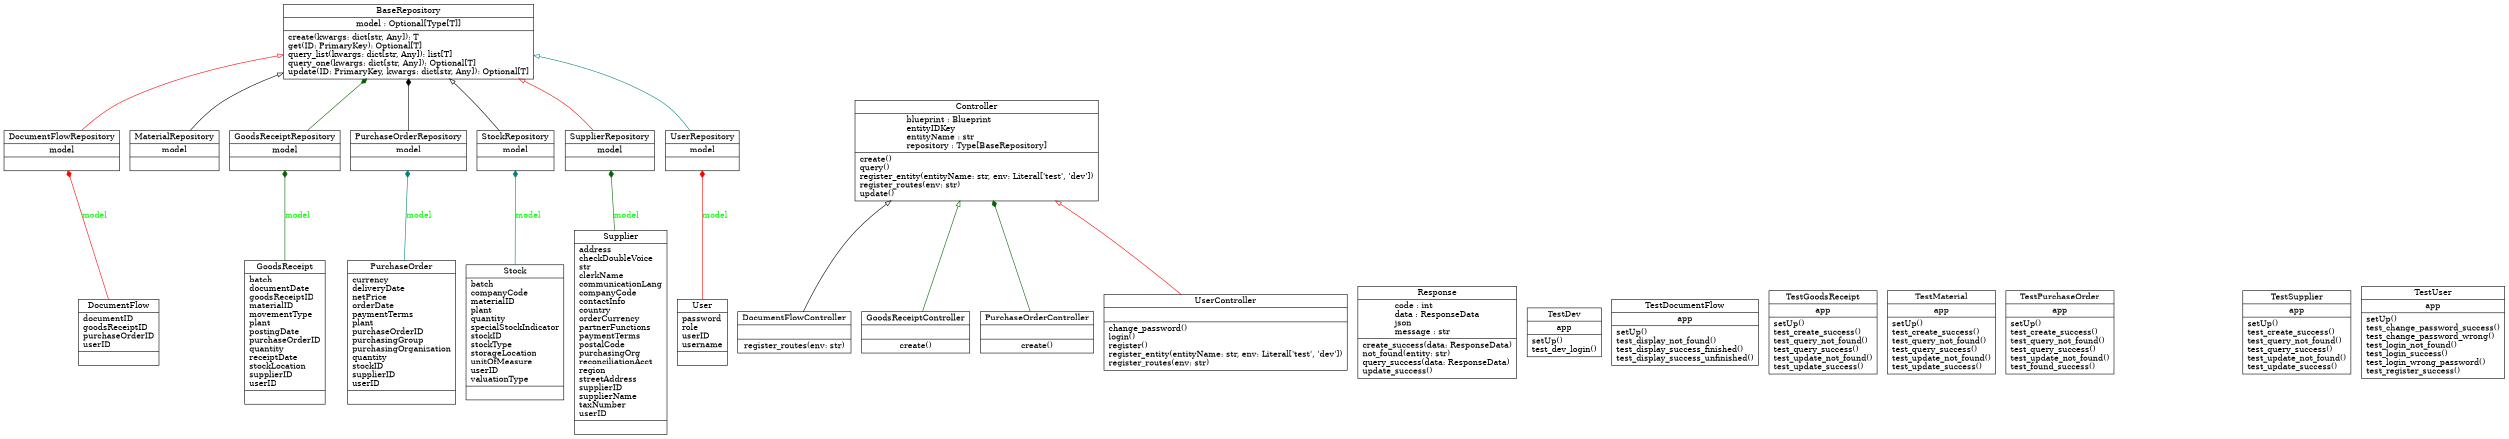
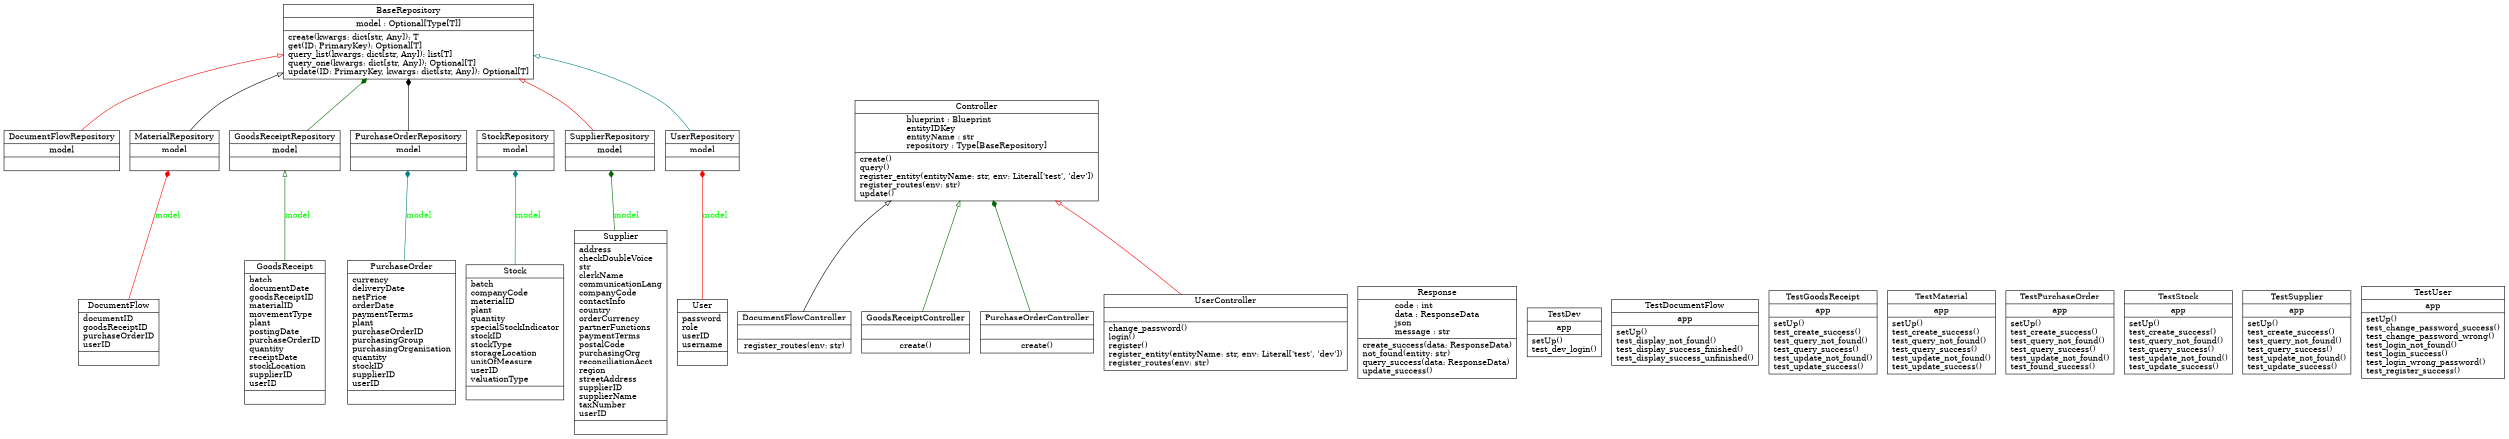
(477, 106) -> none
(285, 219) -> (285, 219)
(89, 238) -> (148, 238)
none -> (2178, 332)
